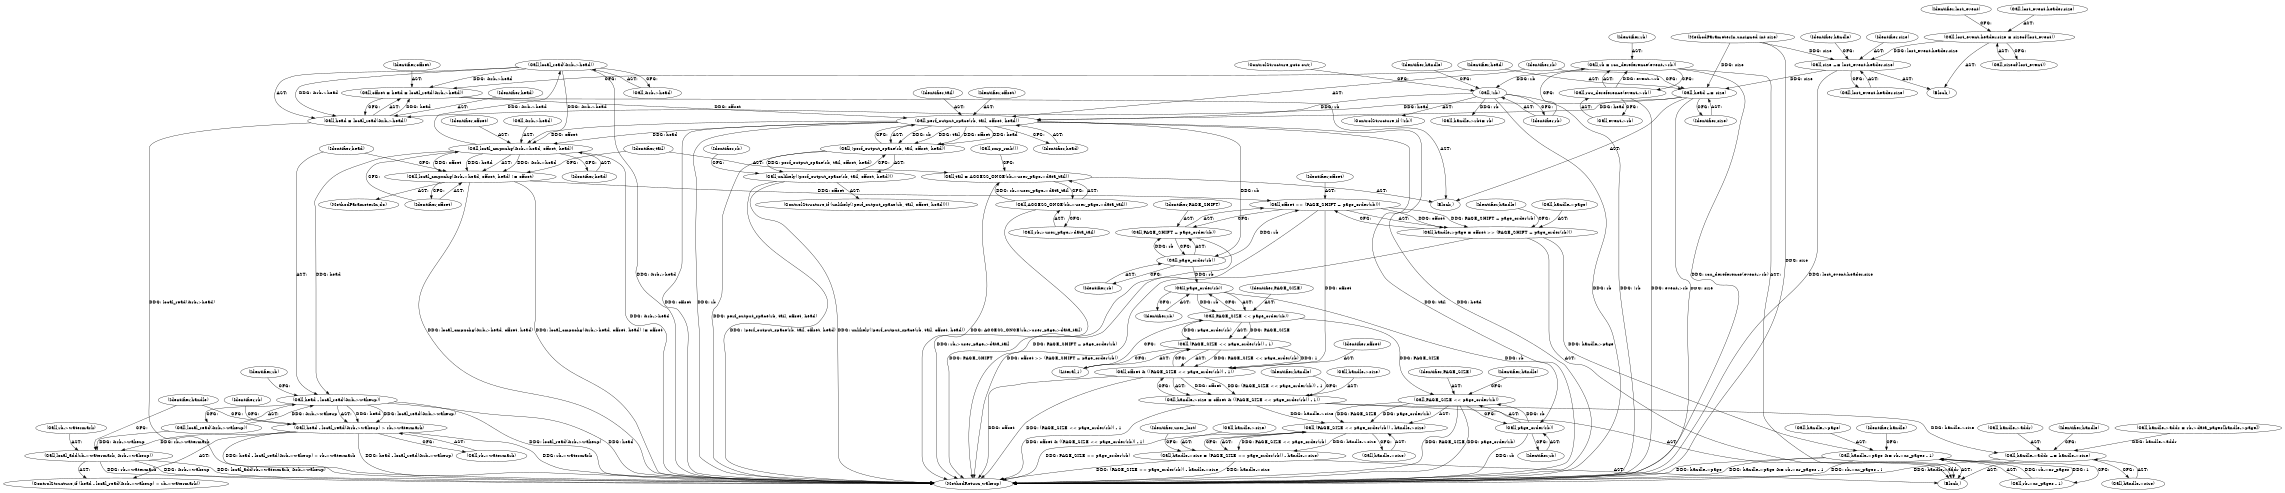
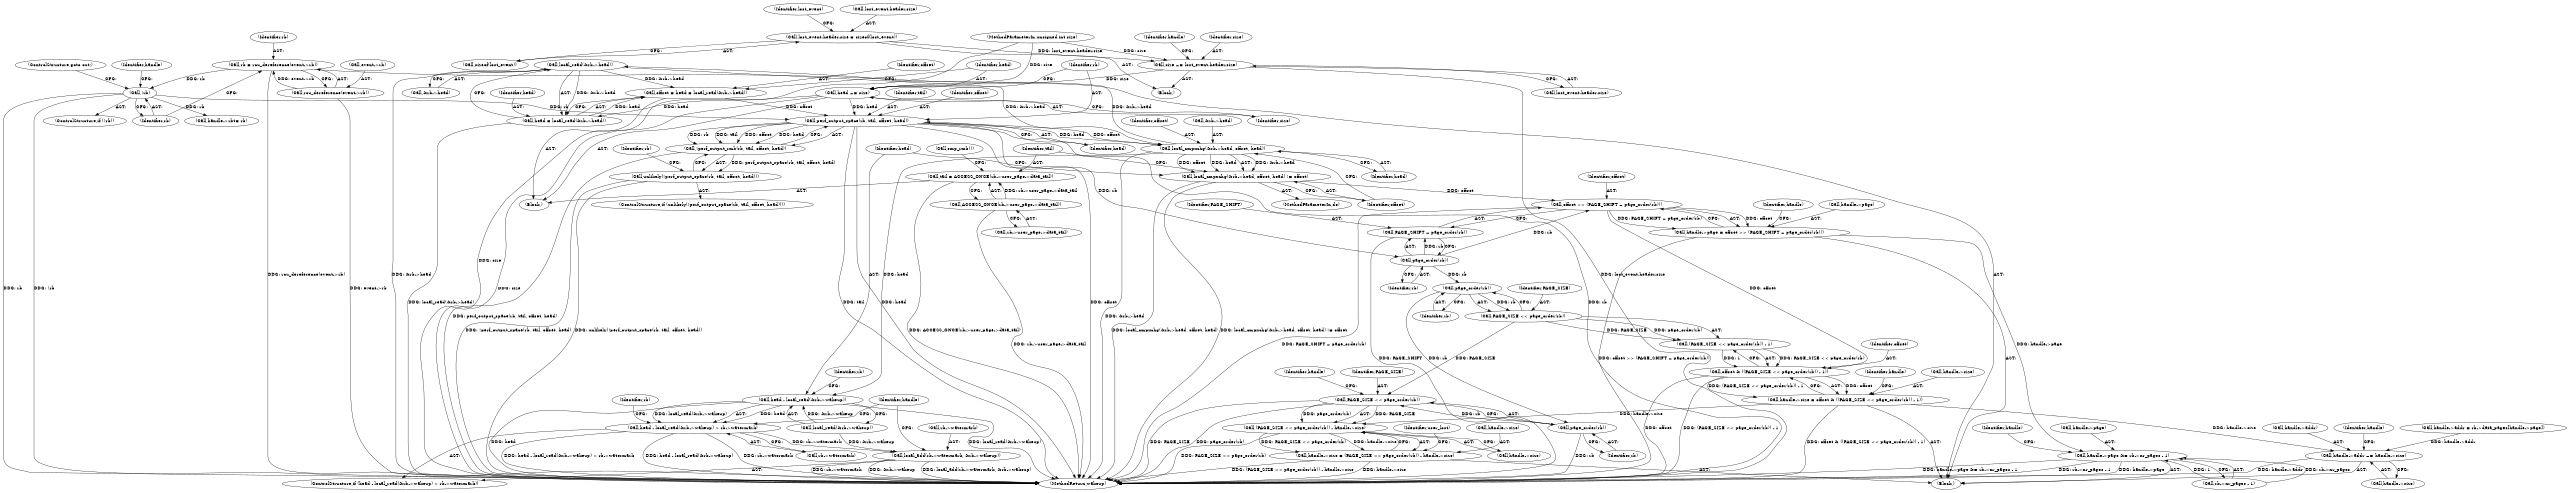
none -> (479, 85)
(1626, 105) -> none
(893, 149) -> (735, 149)
(1070, 372) -> none
